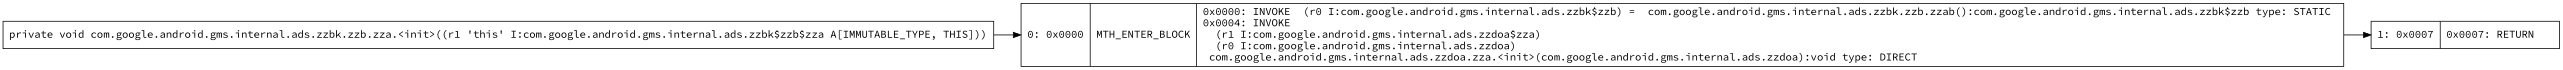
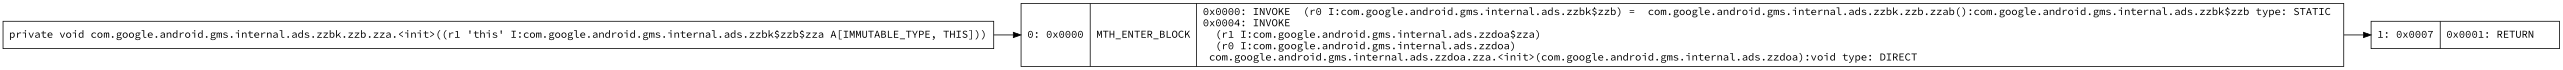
(2500, 35) -> (2500, 35)
